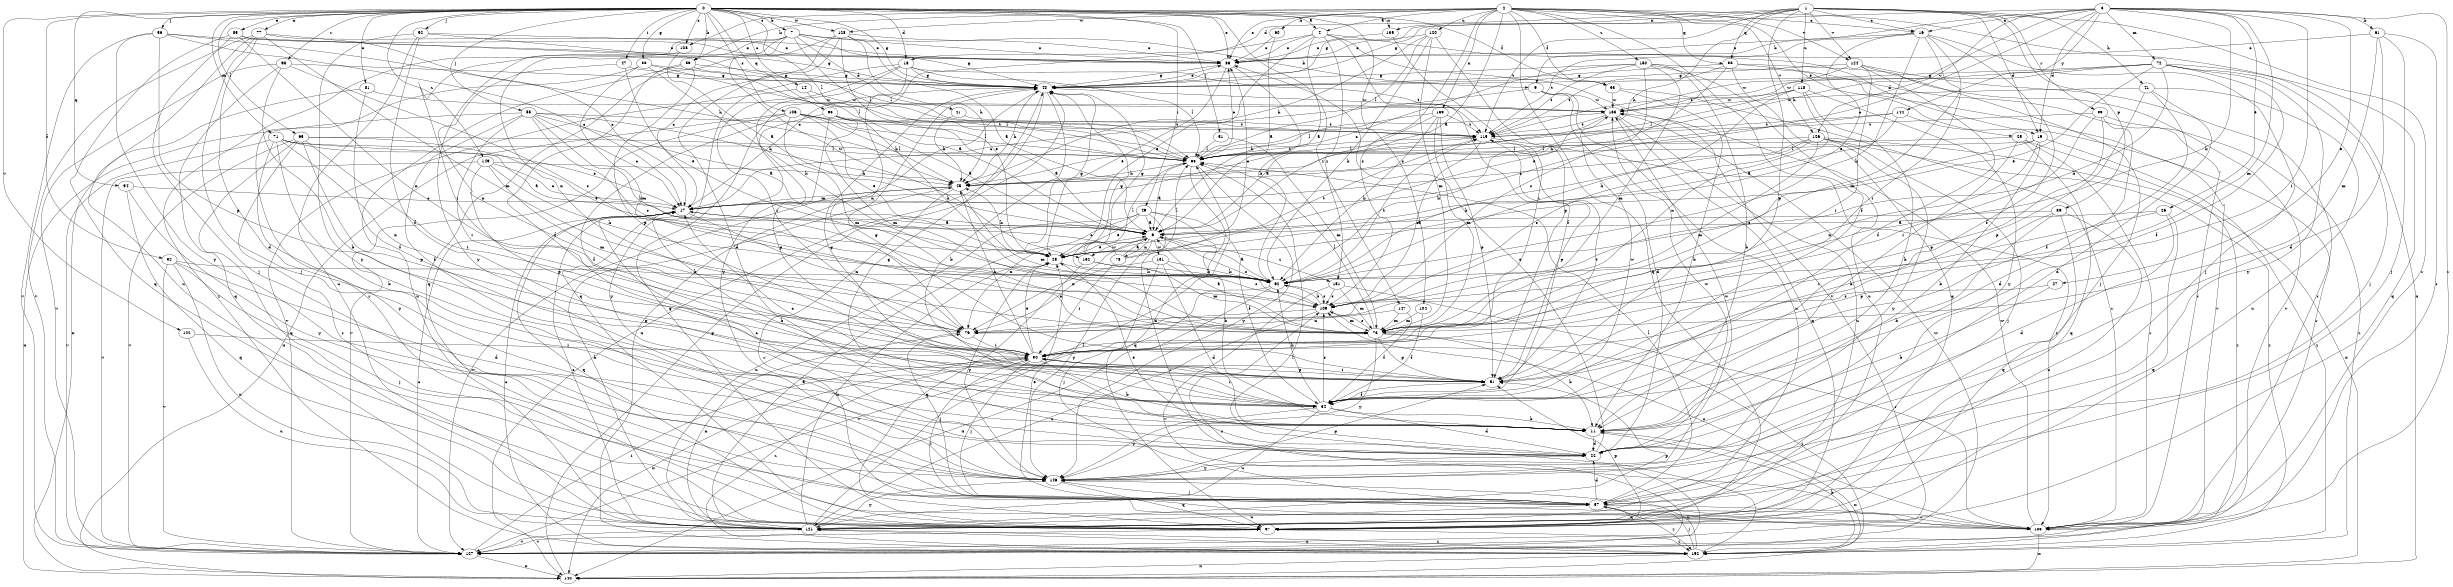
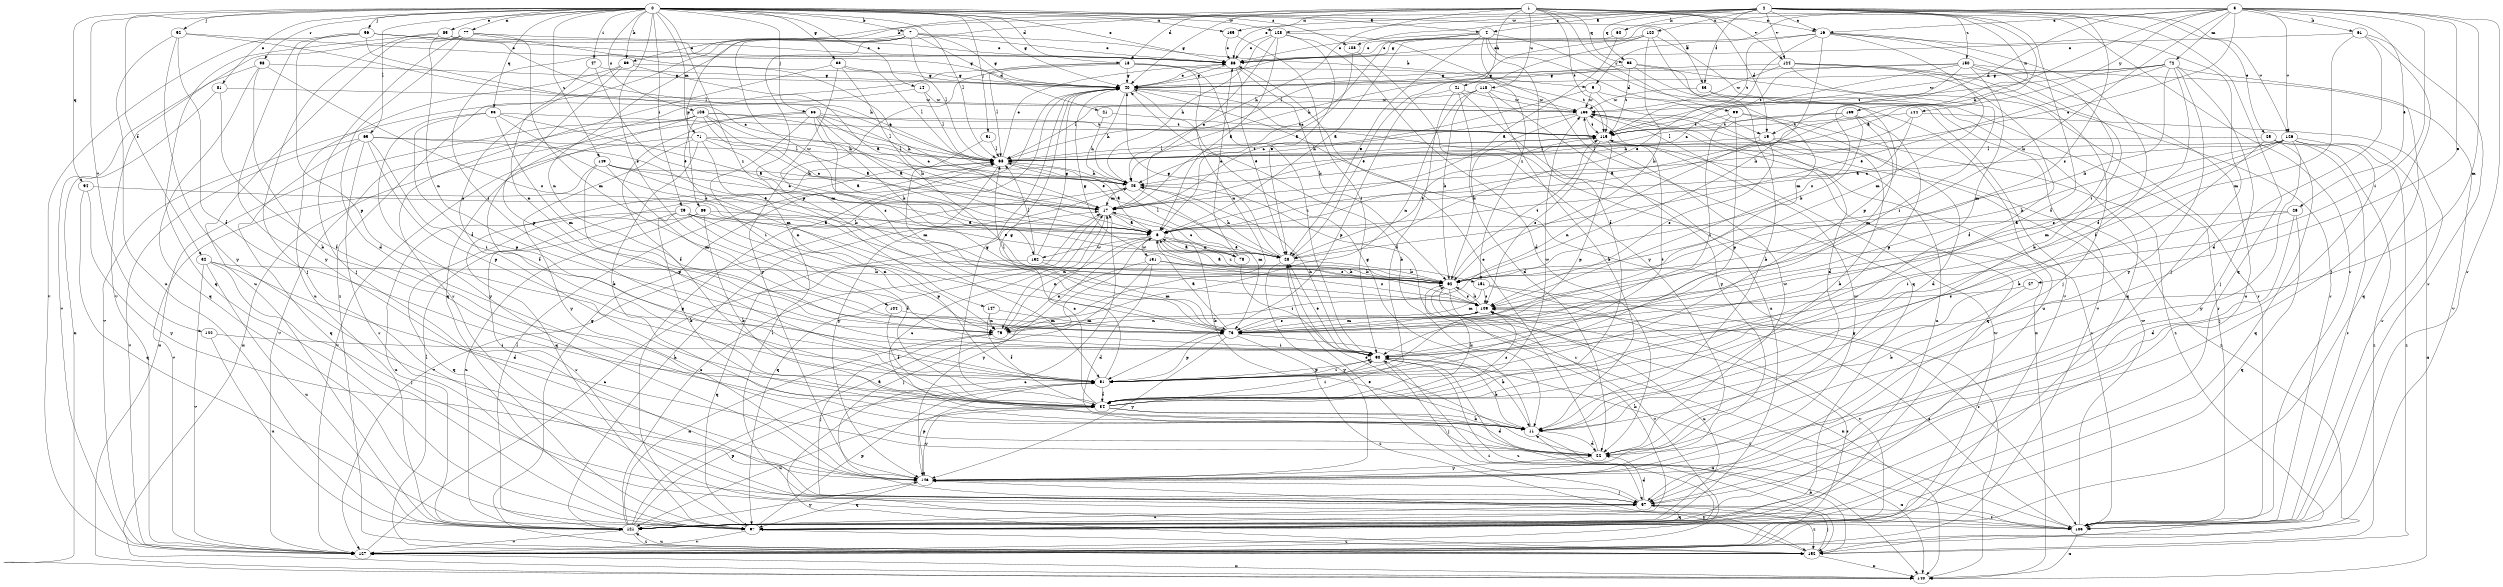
(869, 360) -> (1397, 518)
(2152, 569) -> none
